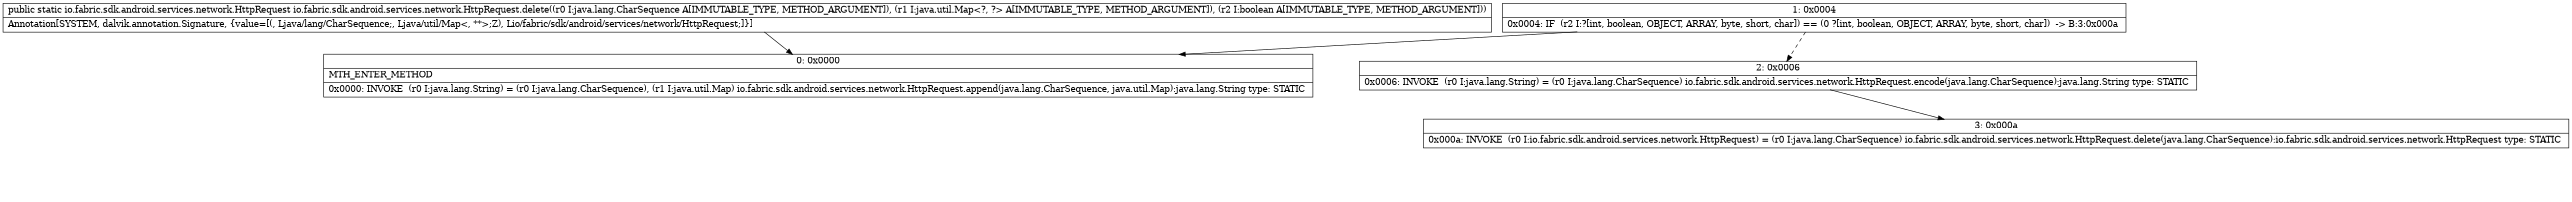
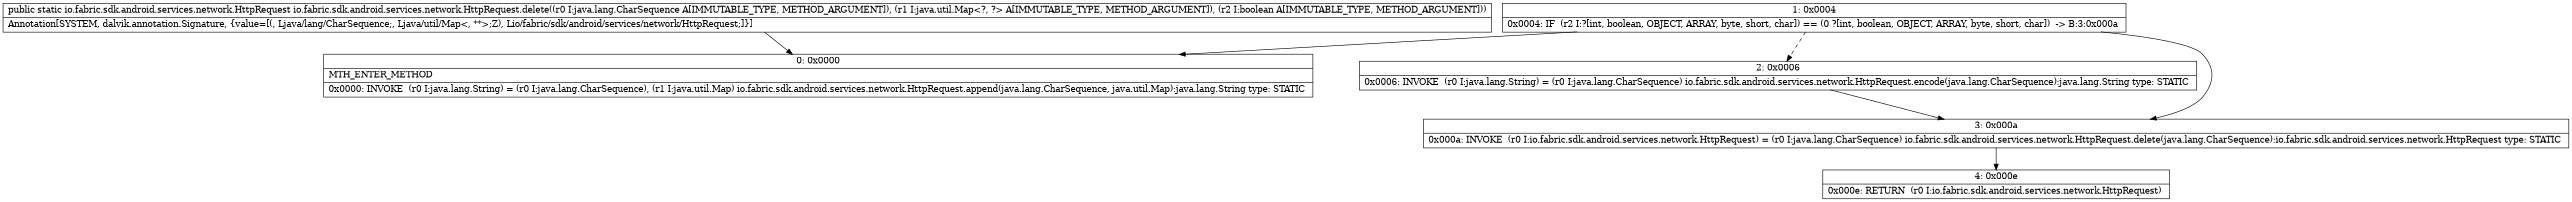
none -> (2200, 53)
none -> (1996, 184)
